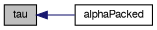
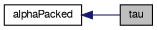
(61, 15) -> (106, 15)
